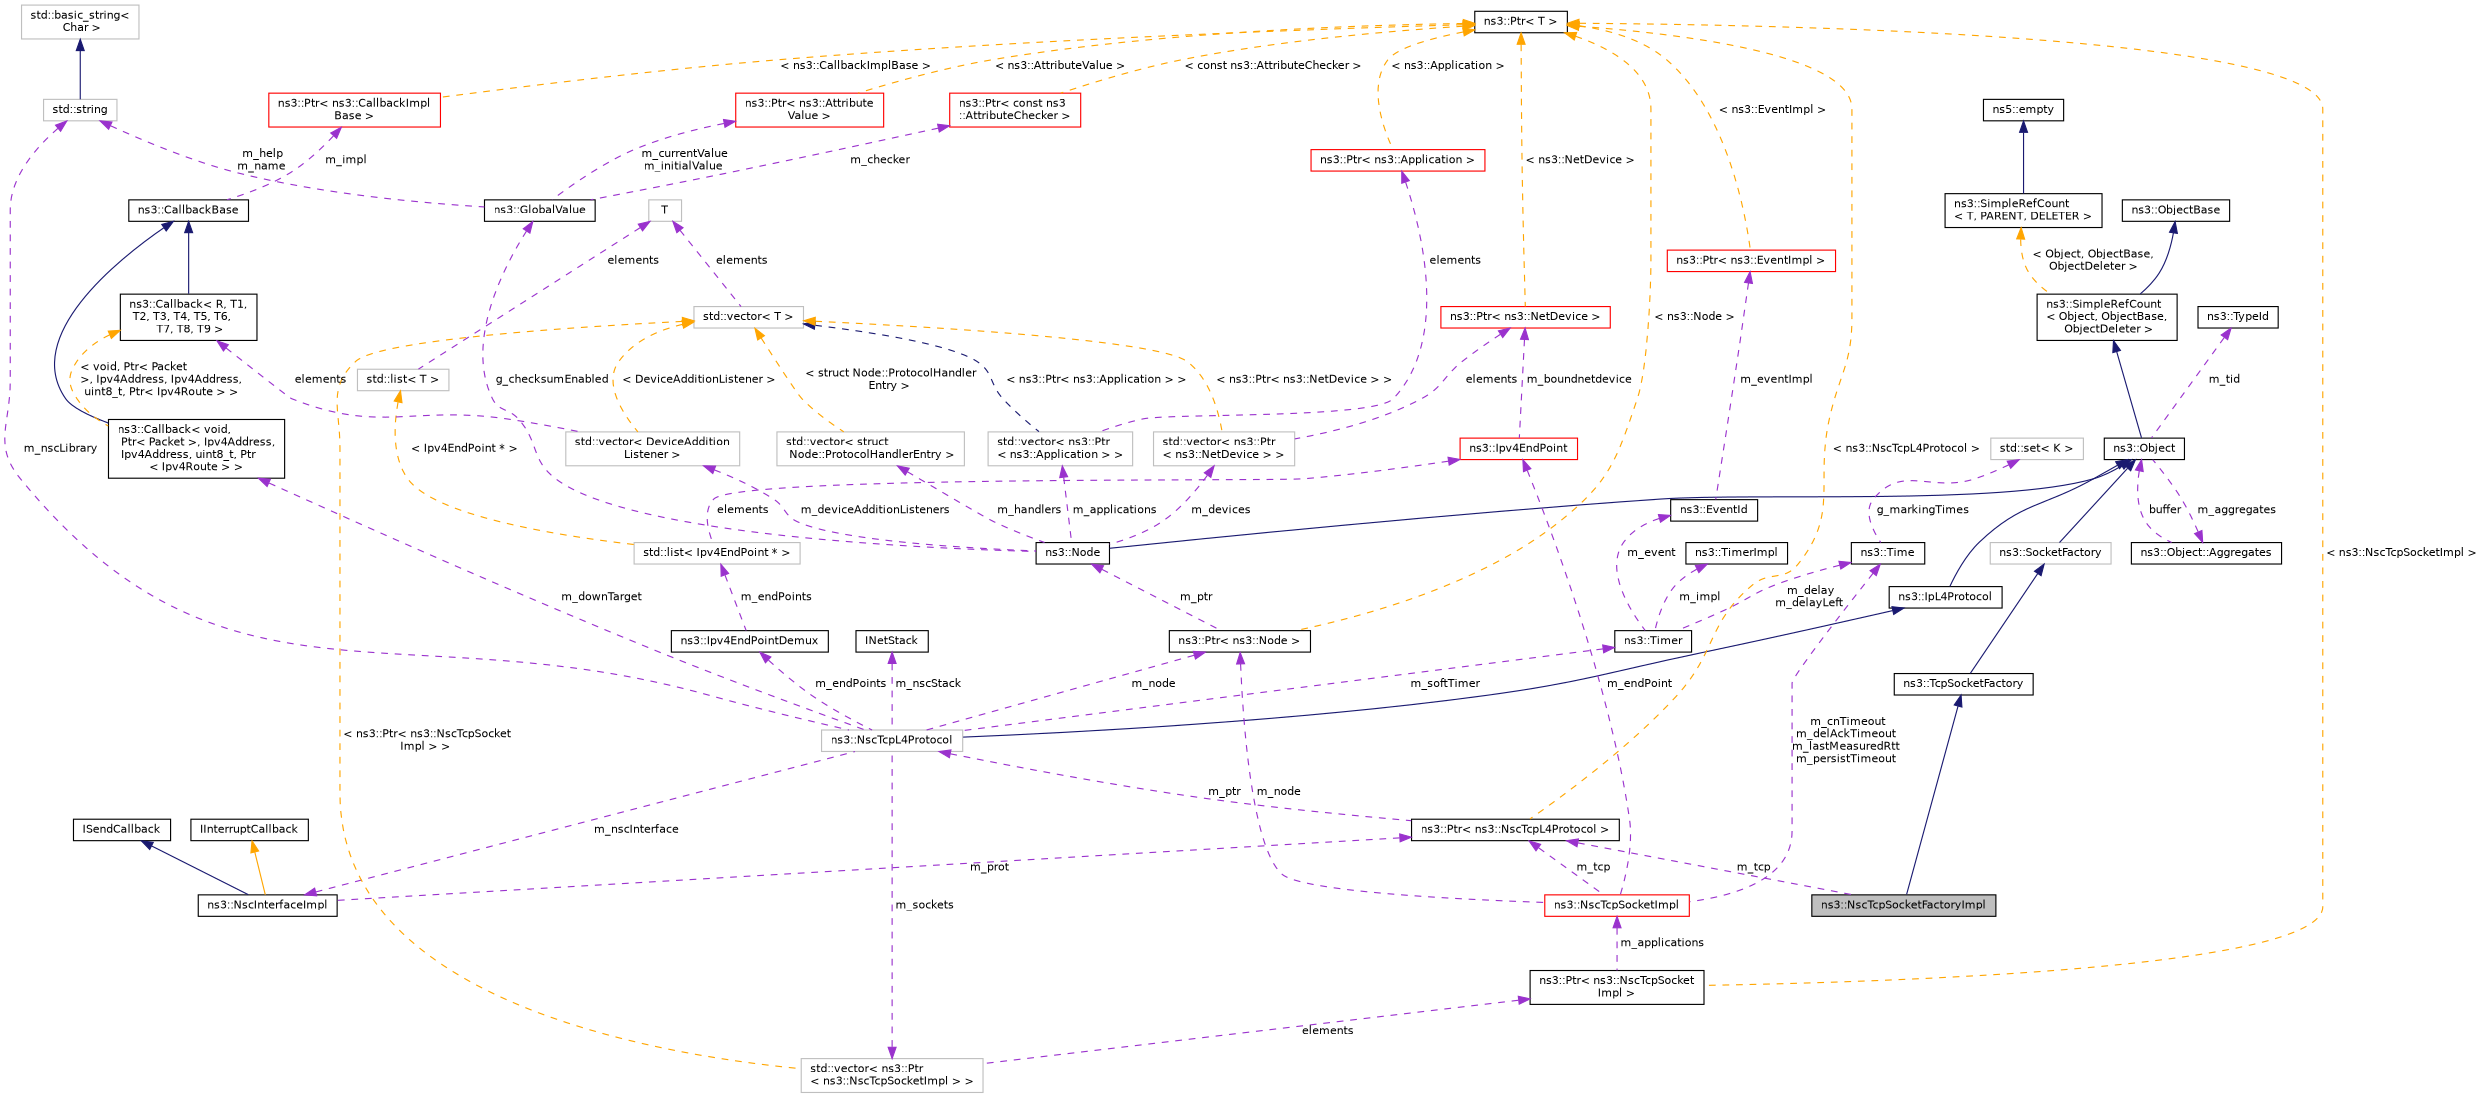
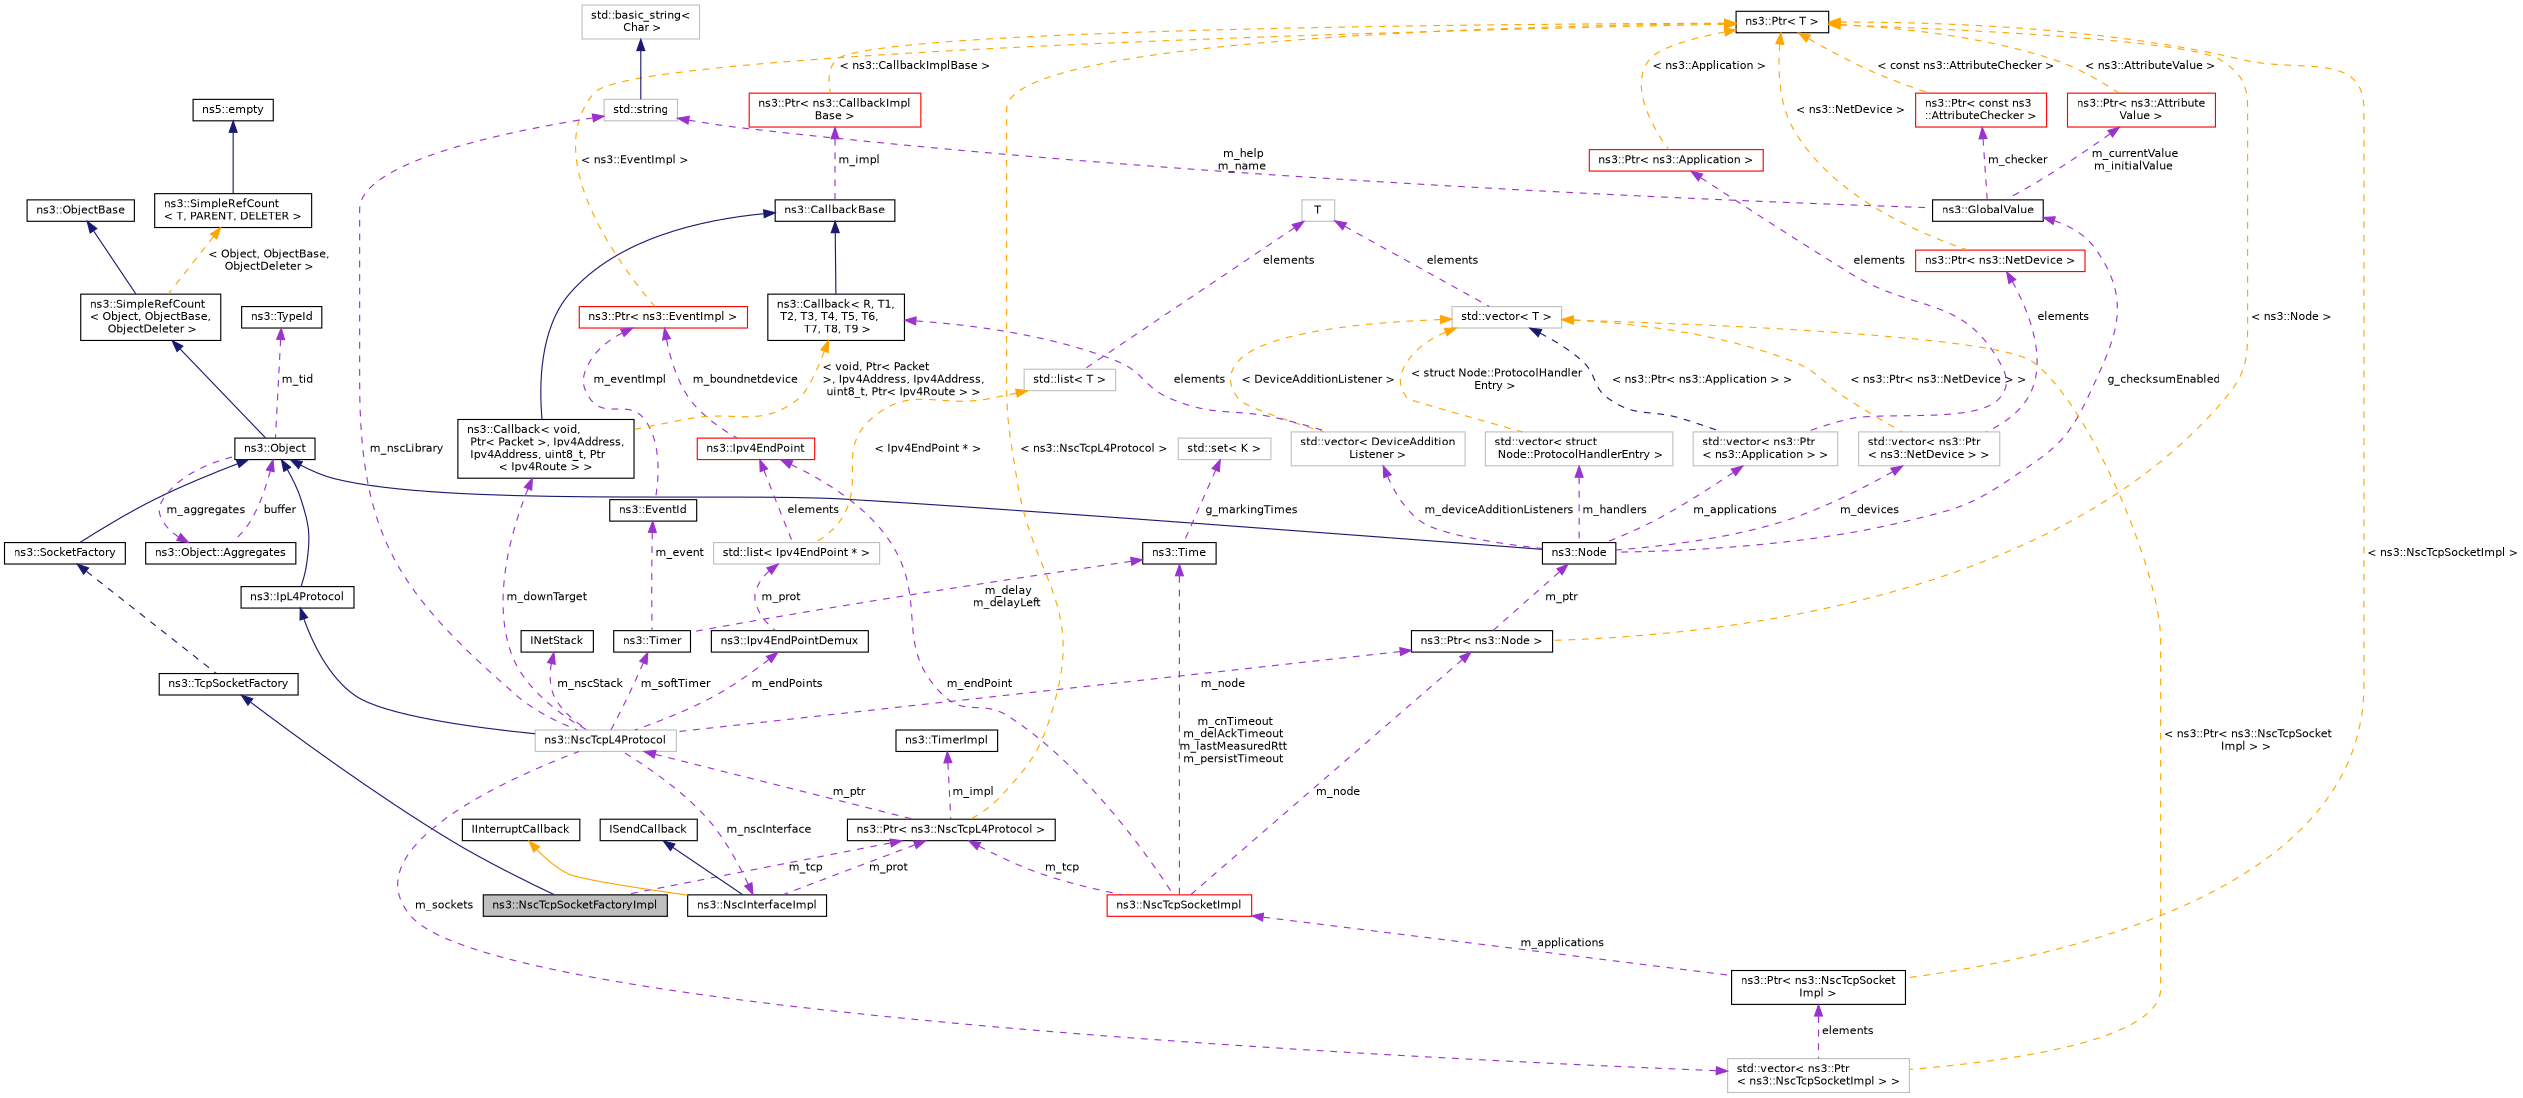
(1522, 389) -> (689, 398)
(2051, 553) -> (65, 553)
(1669, 595) -> (949, 791)
(775, 597) -> (780, 597)
(2004, 623) -> (151, 622)
